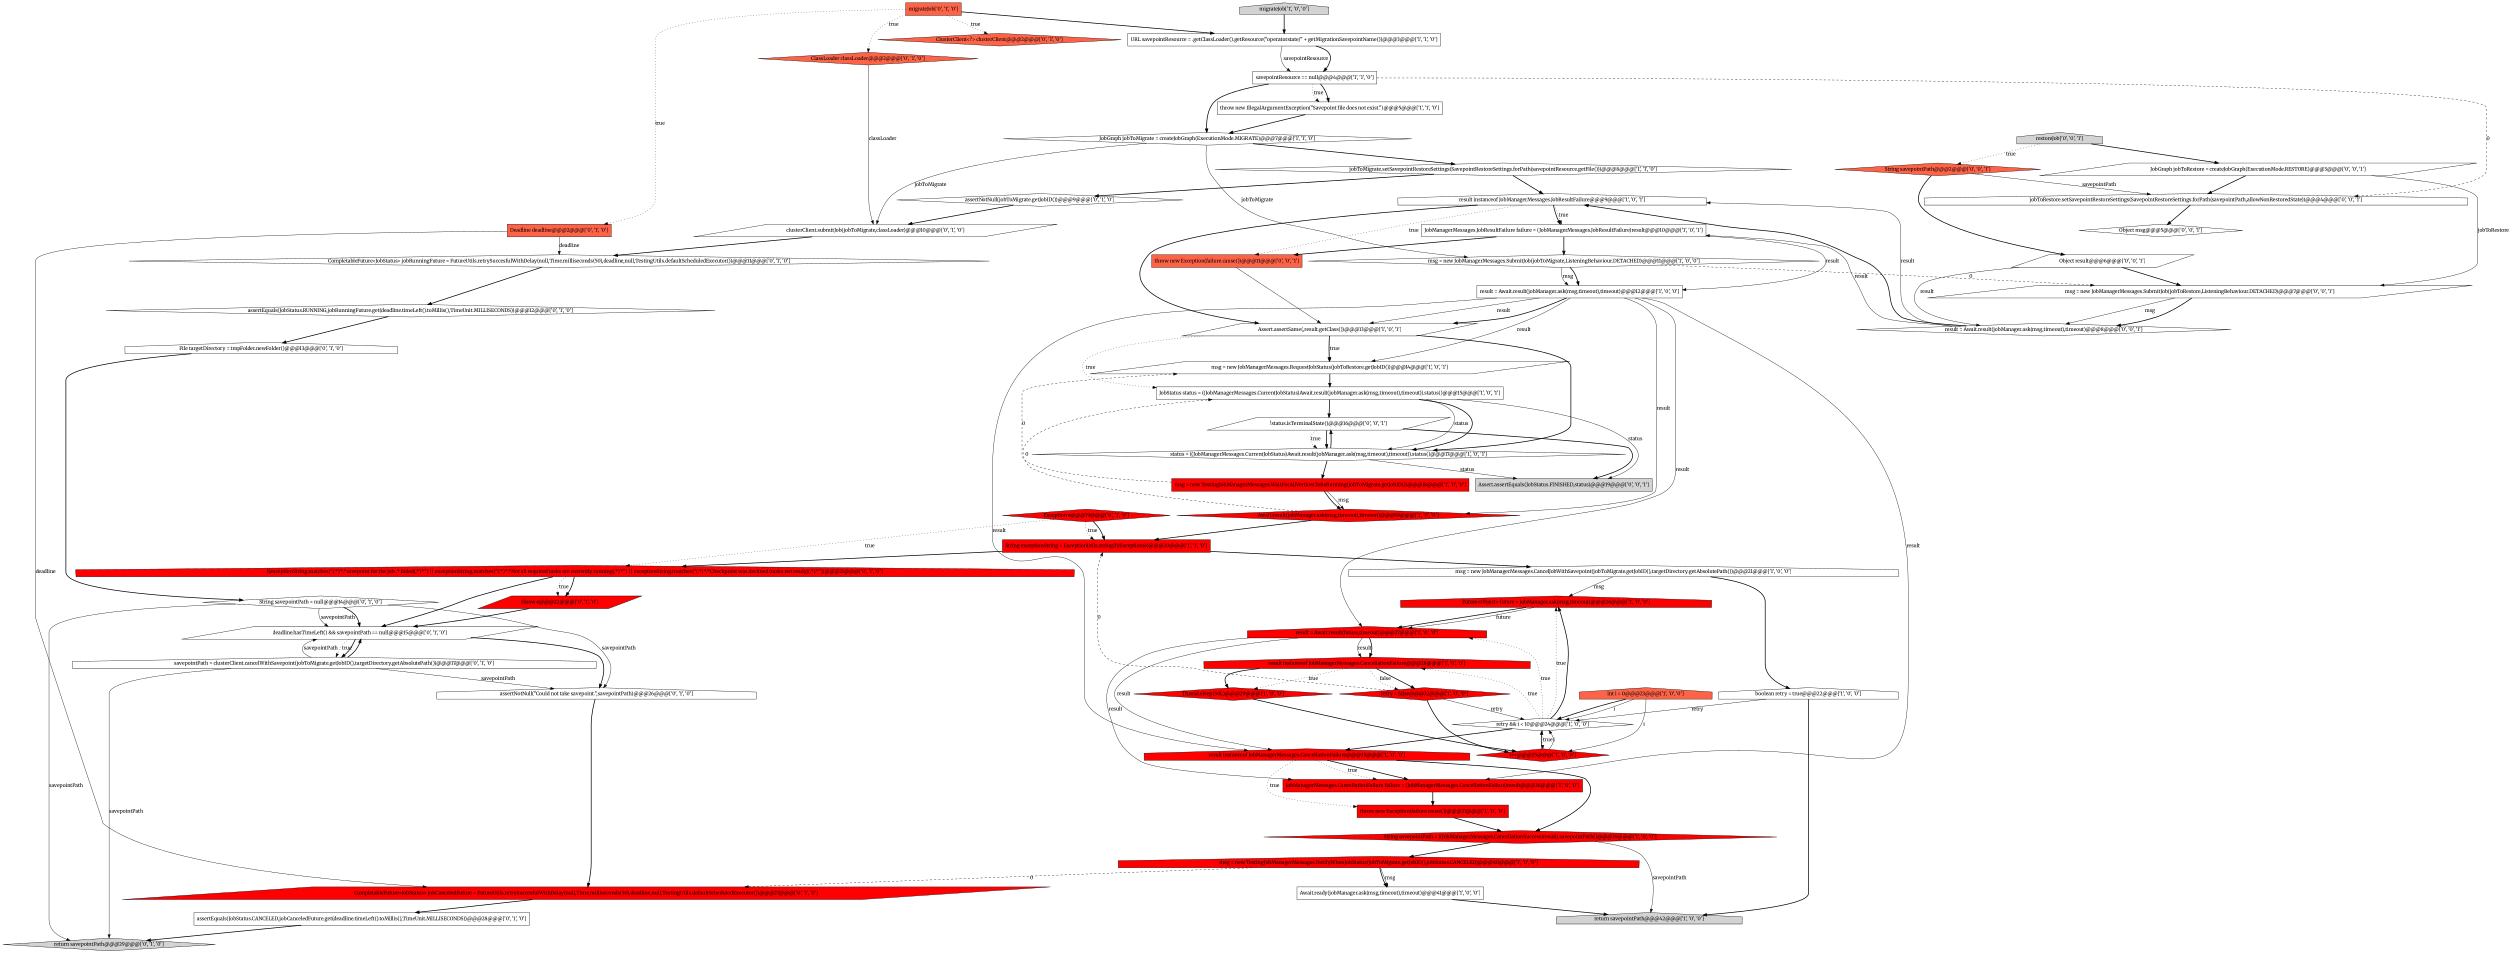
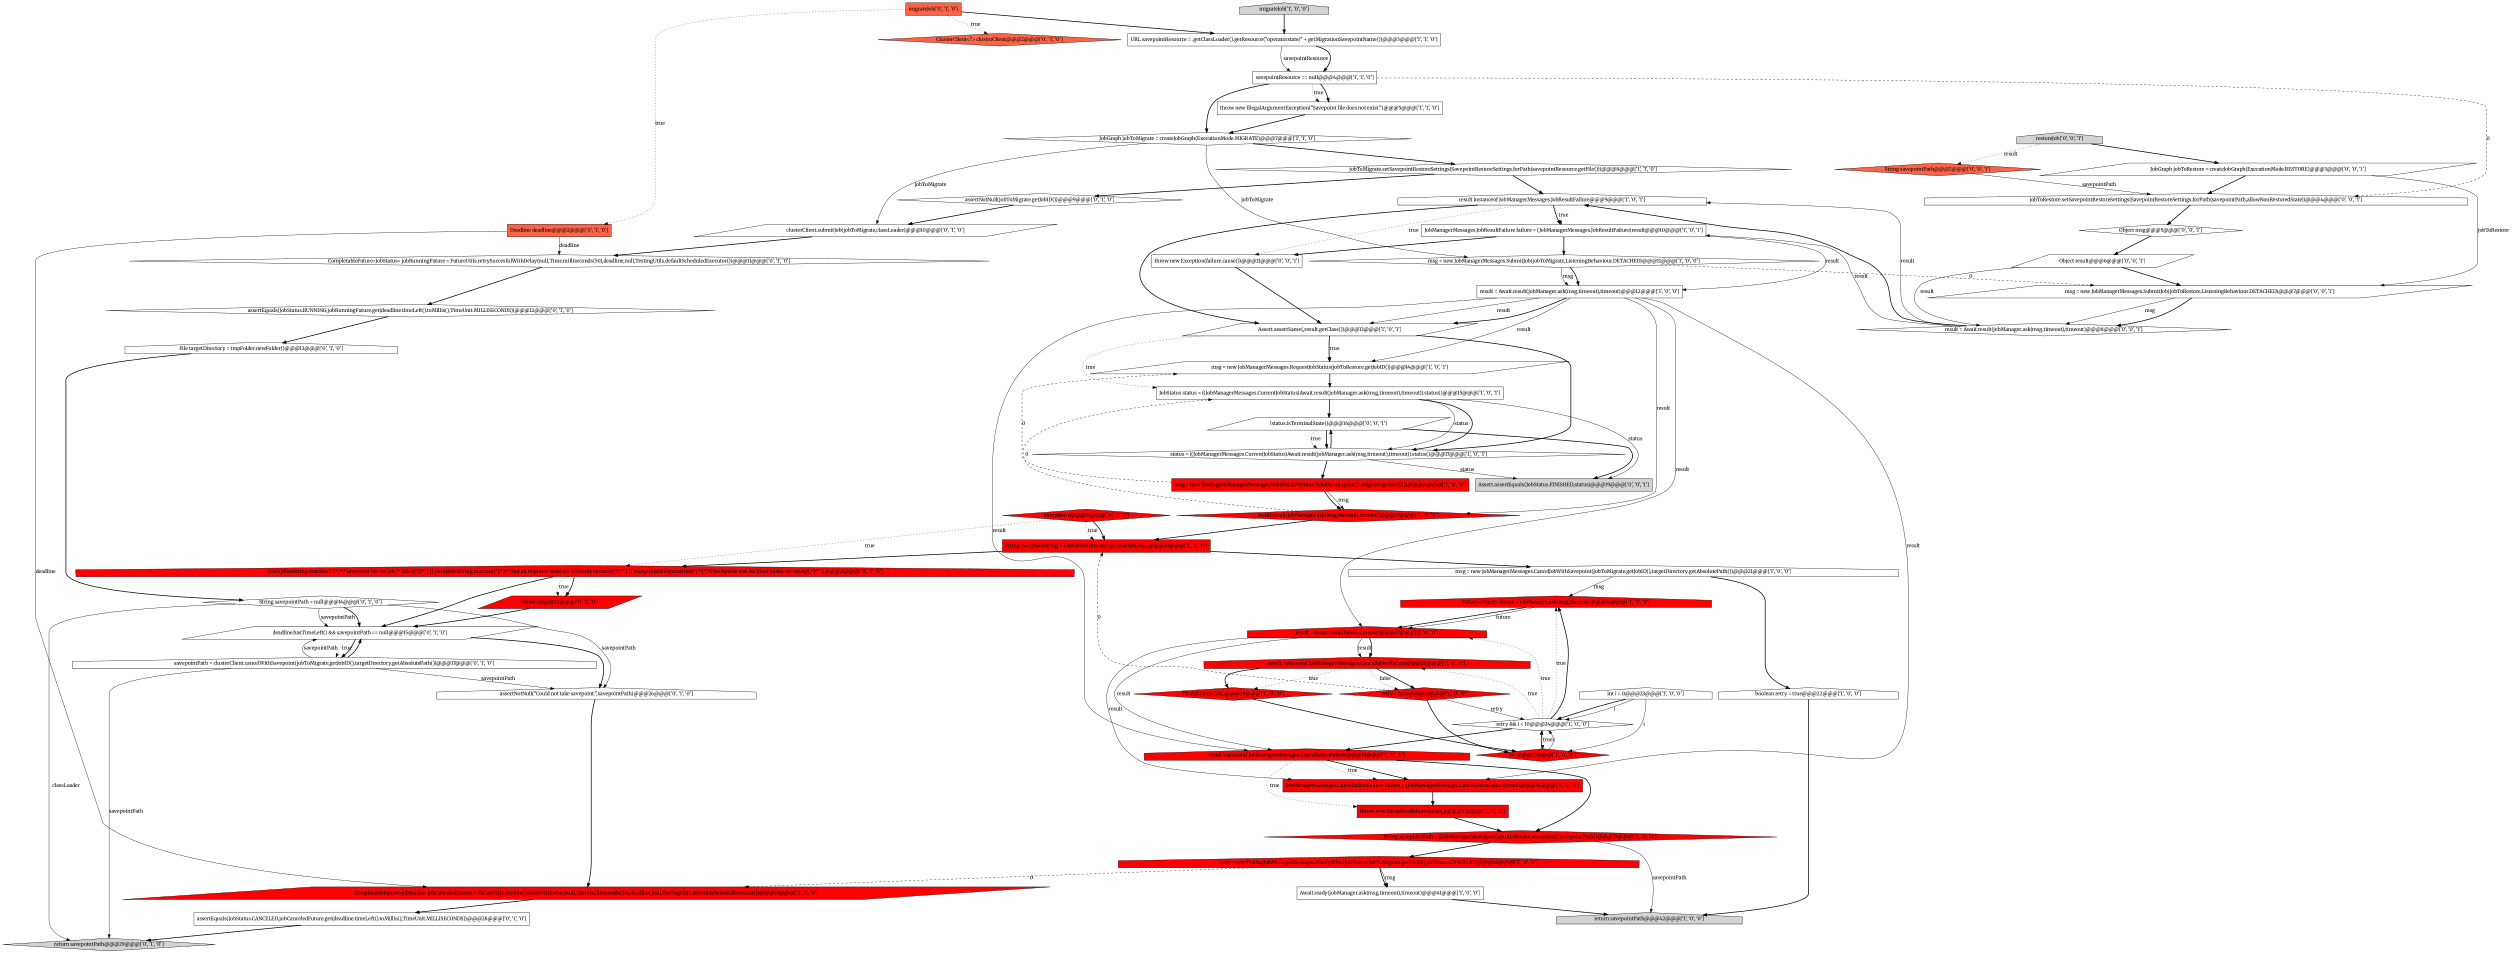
(868, 59) -> none
(2011, 154) -> (2011, 154)
(1971, 233) -> (2134, 245)
(1227, 261) -> (1227, 261)
(1277, 294) -> (1277, 294)
(1646, 694) -> (1646, 694)
(1673, 710) -> none
(66, 786) -> (66, 786)
